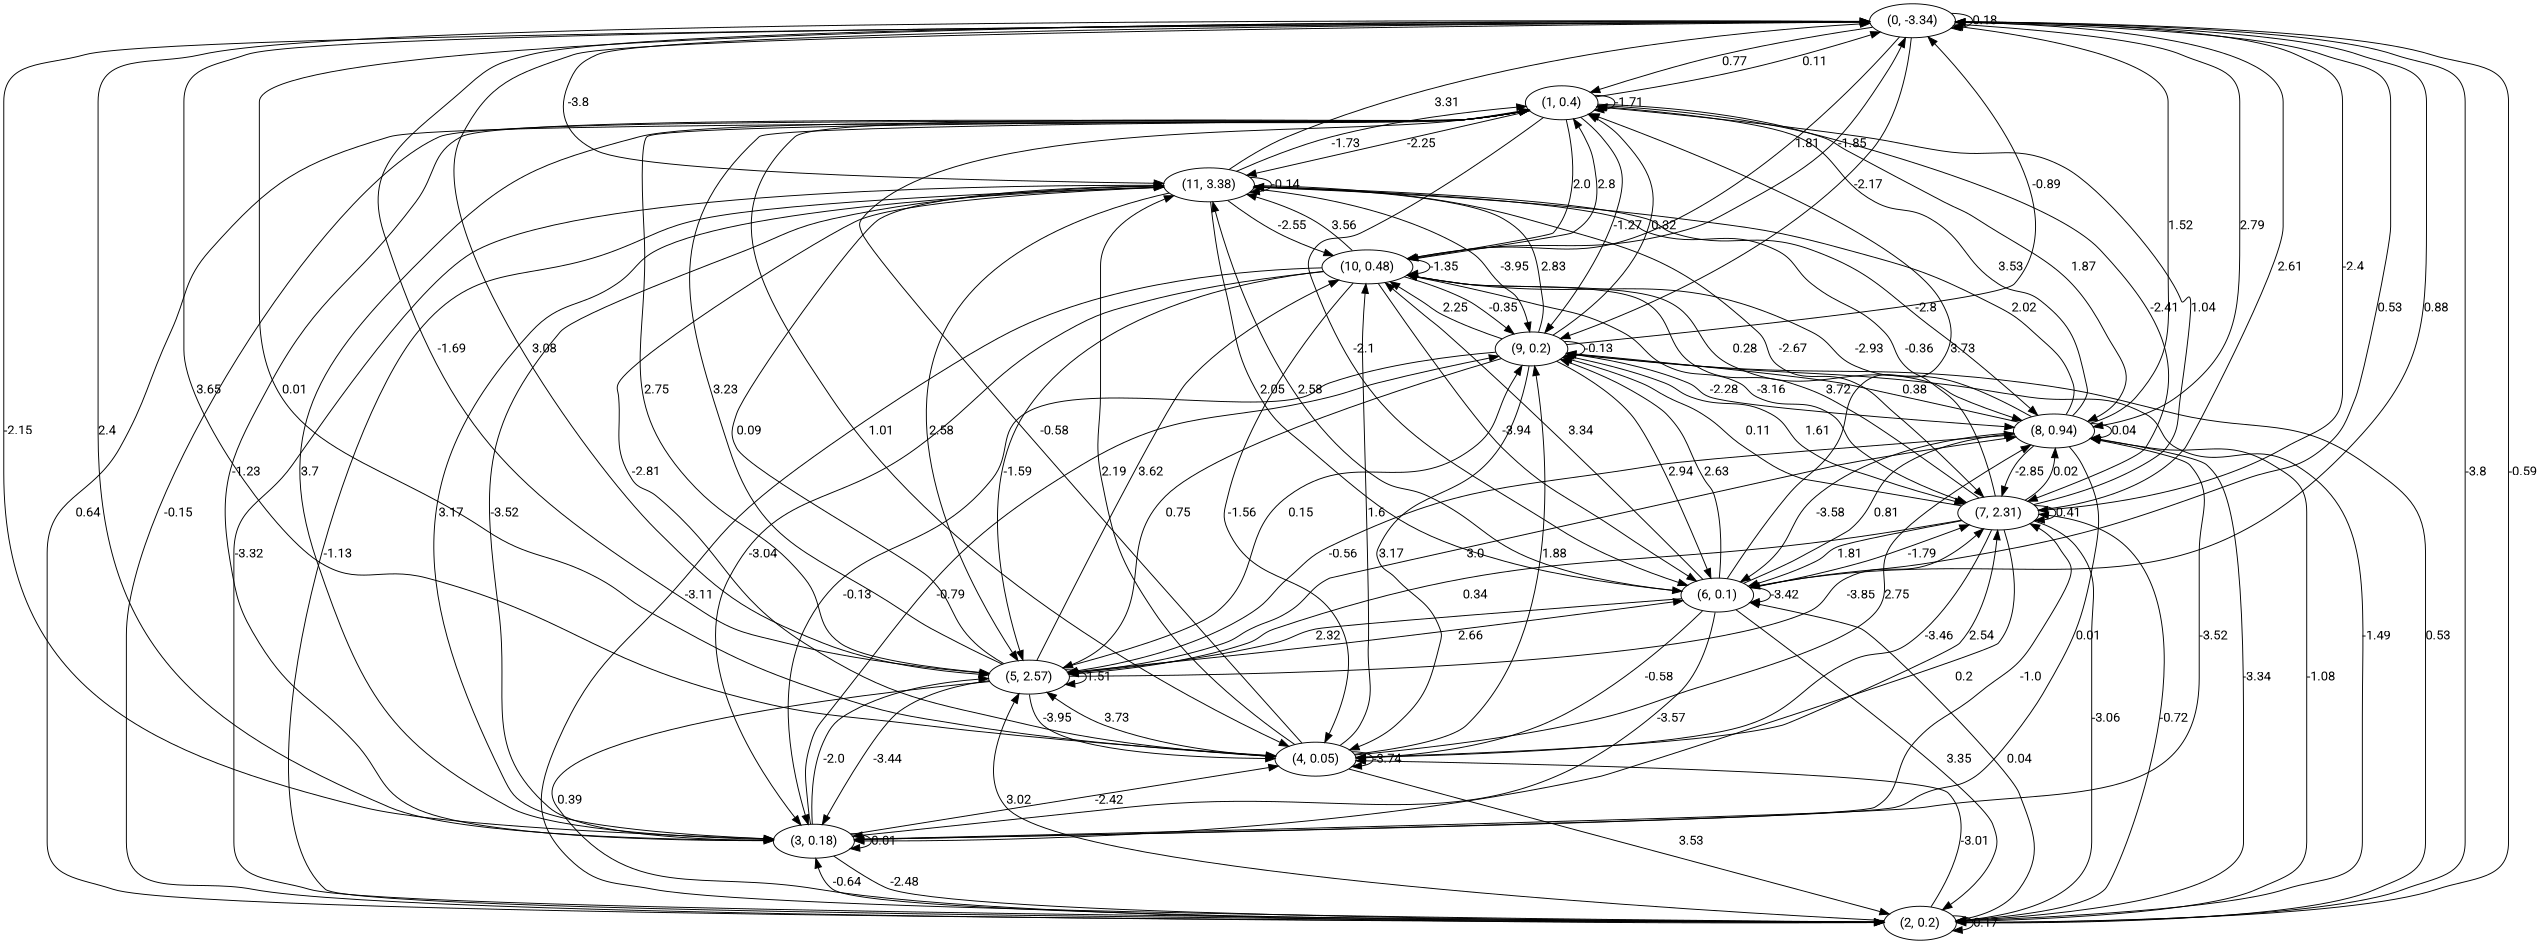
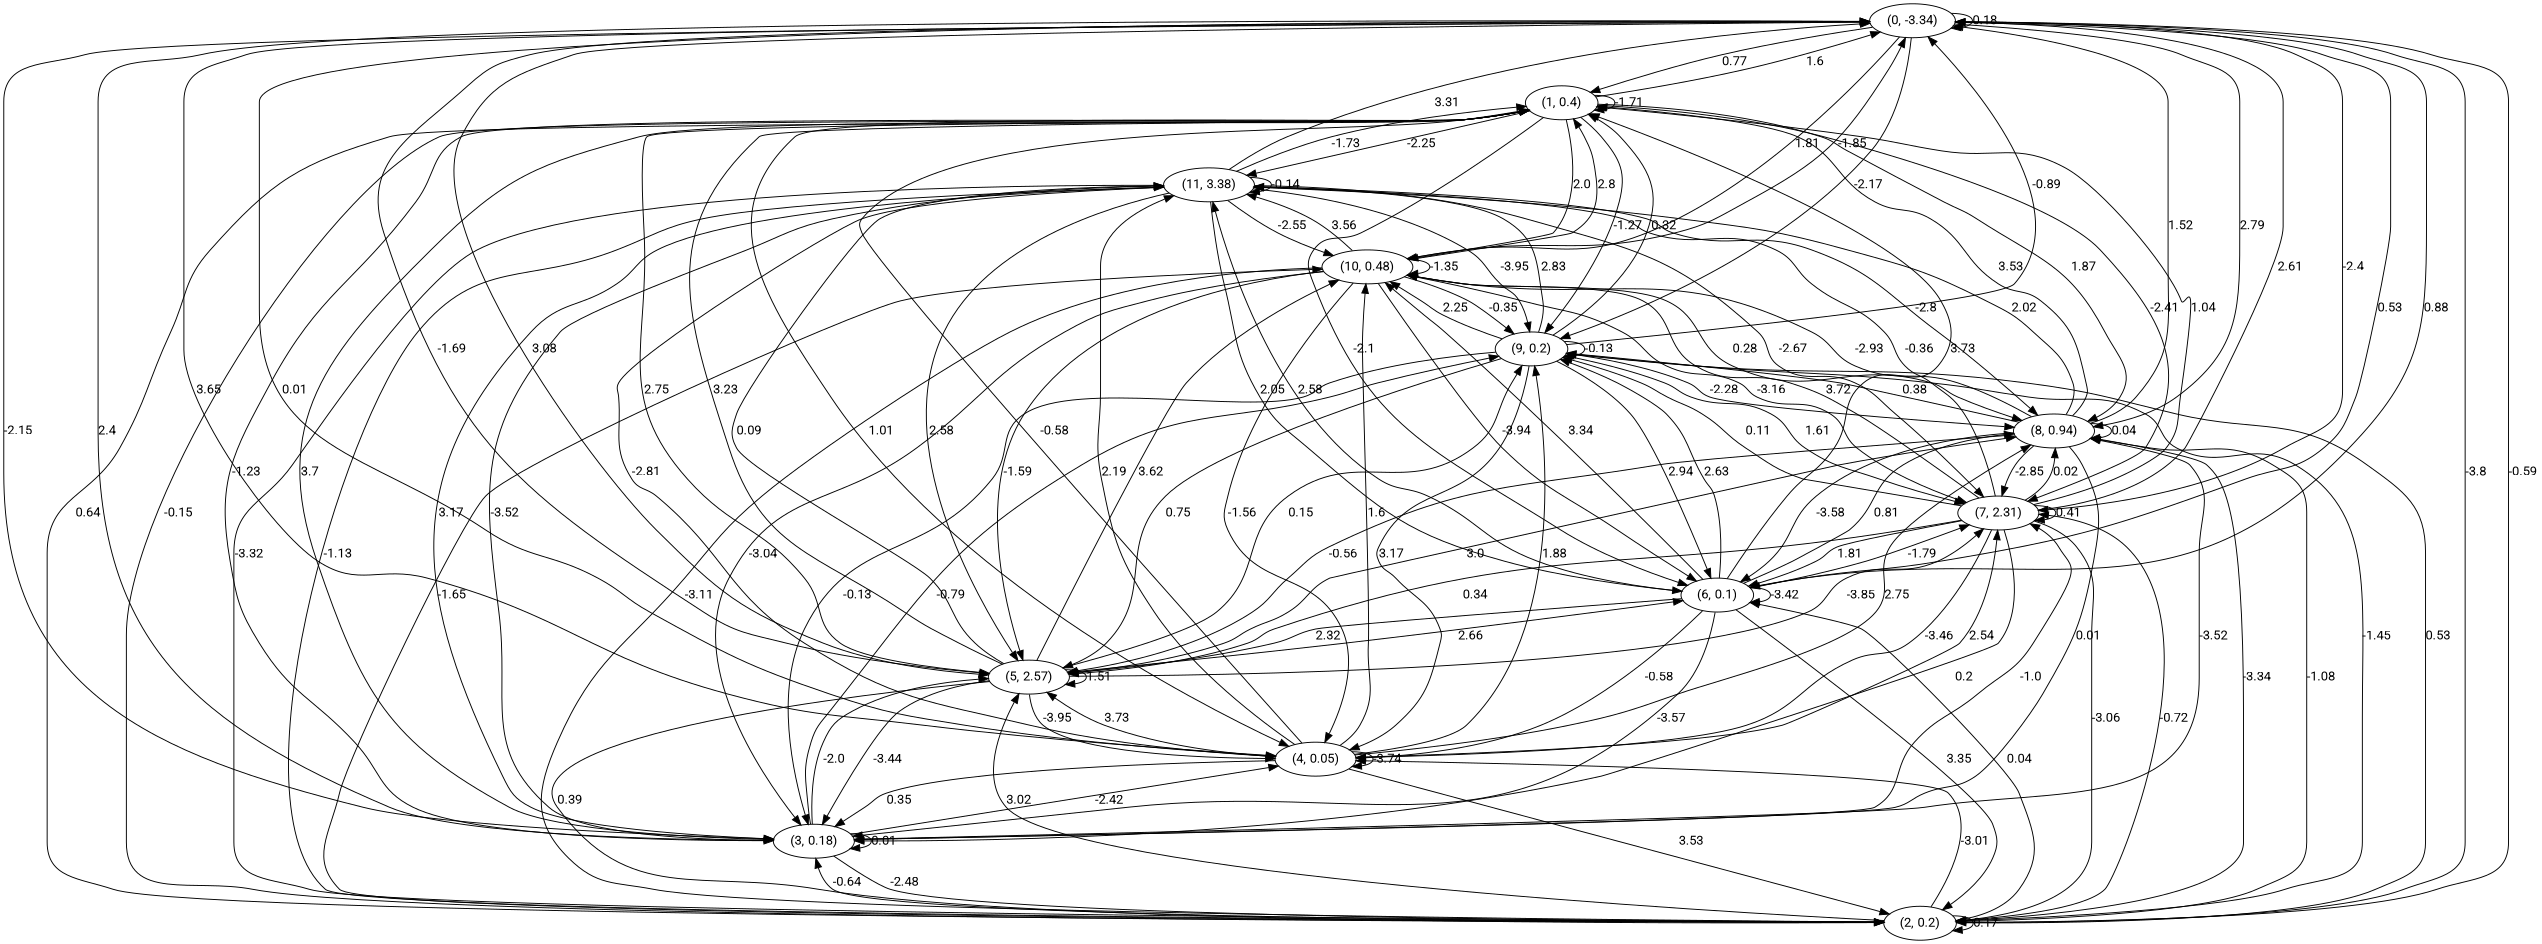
(1815, 62) -> (1815, 62)
(567, 89) -> none
(2377, 636) -> (2377, 636)
none -> (1054, 770)
none -> (327, 869)
